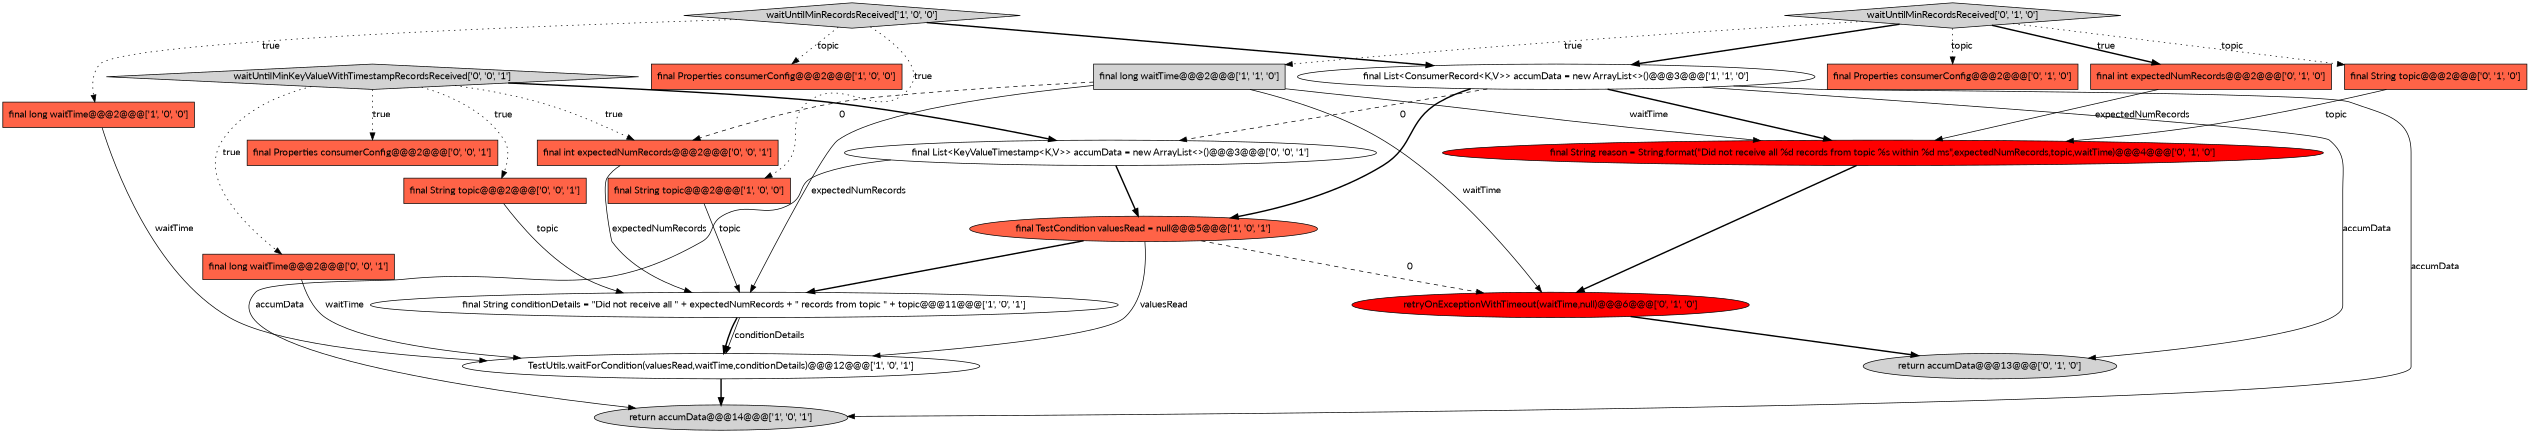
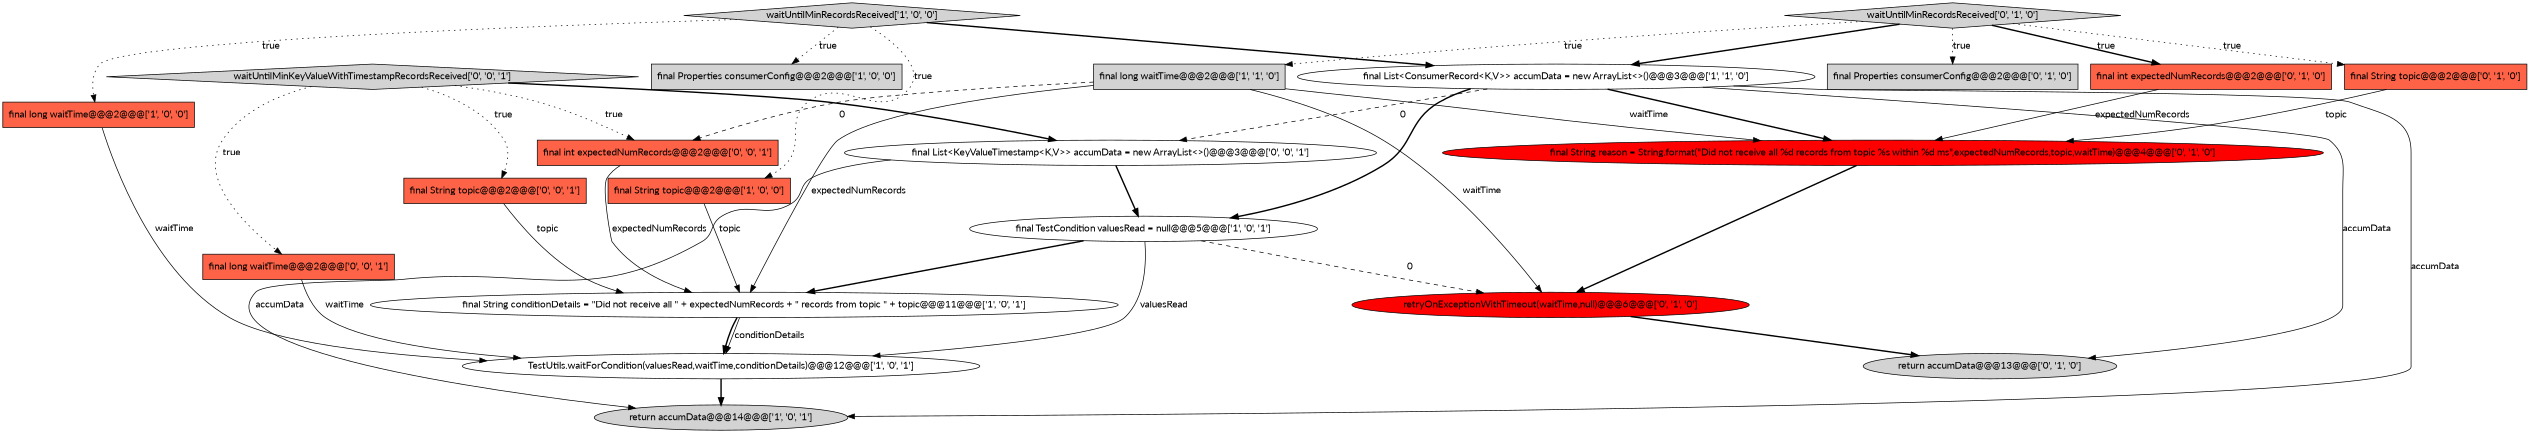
(828, 46) -> (828, 46)
(1962, 46) -> (1962, 46)
(2232, 46) -> (2232, 46)
(777, 77) -> (777, 77)
(1953, 77) -> (1953, 77)
(373, 153) -> none
(1144, 229) -> (1144, 229)
